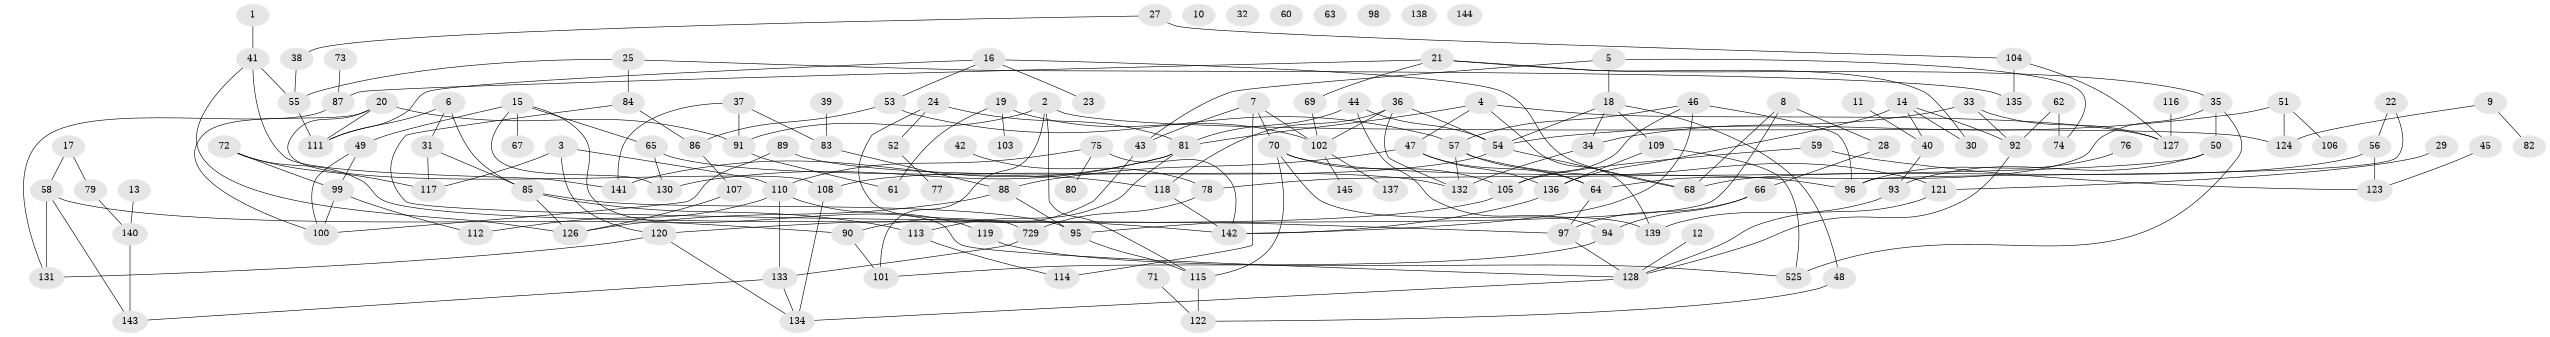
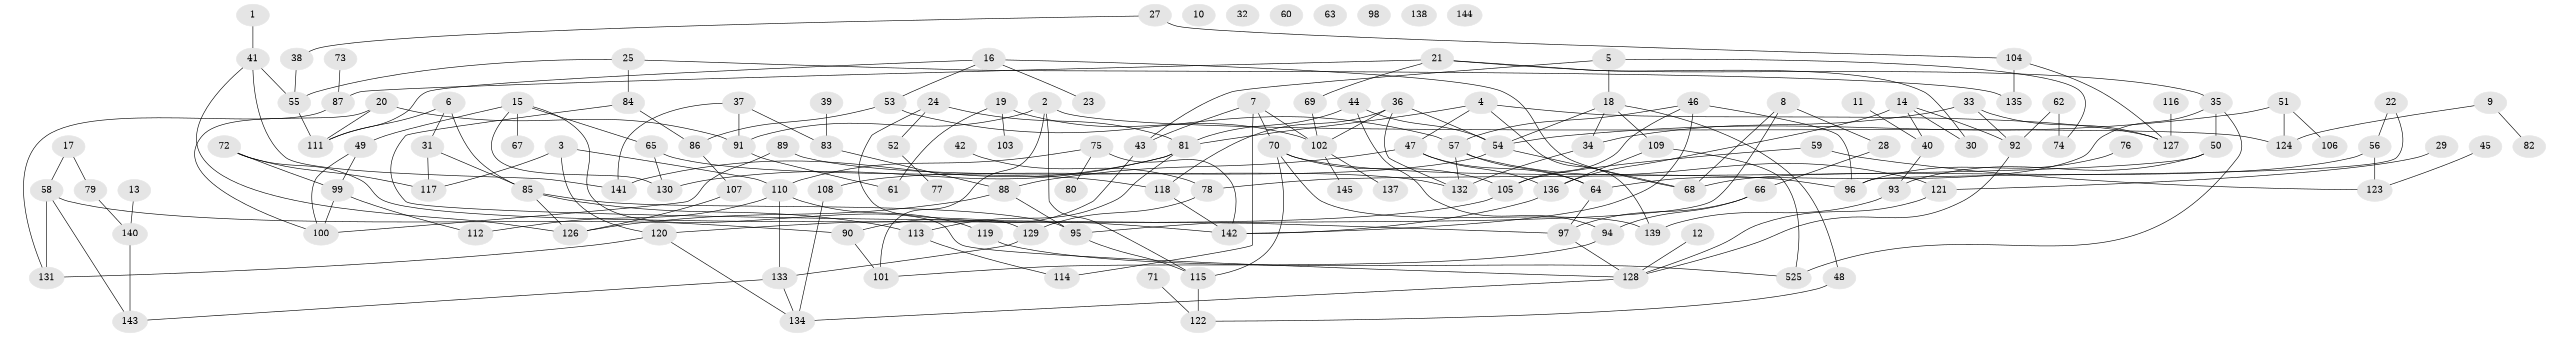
(577, 178) -> none
(1031, 234) -> (1031, 234)
